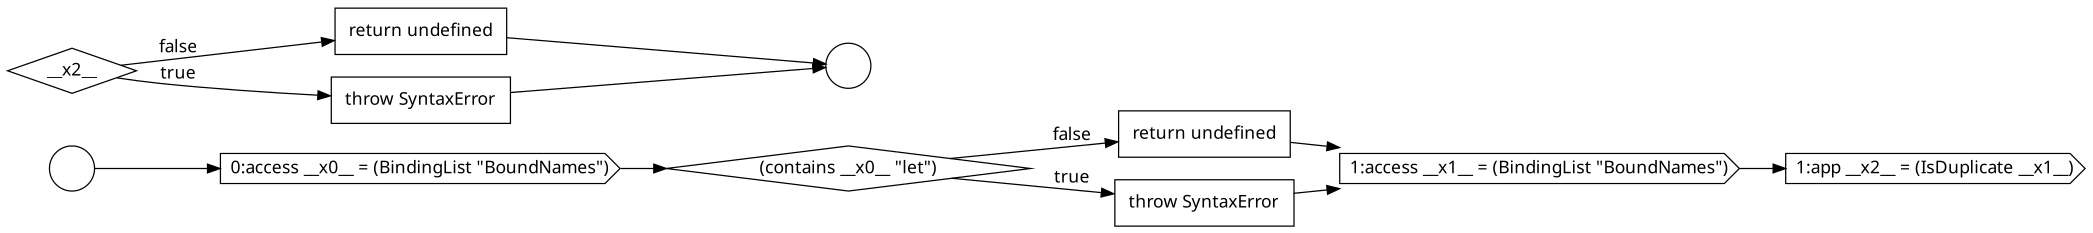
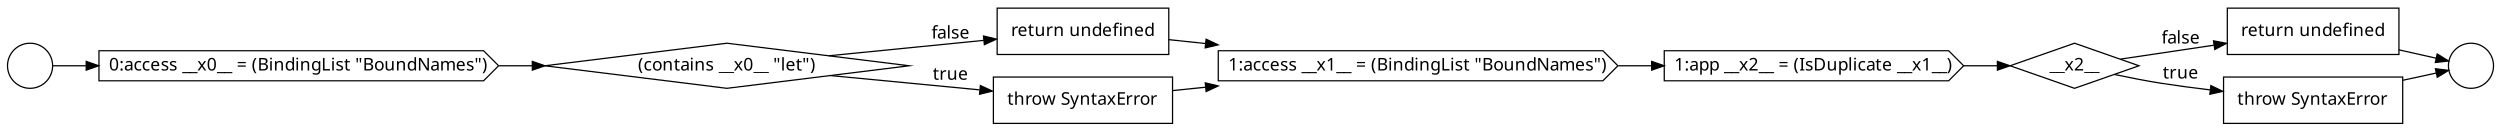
none -> (1981, 66)
